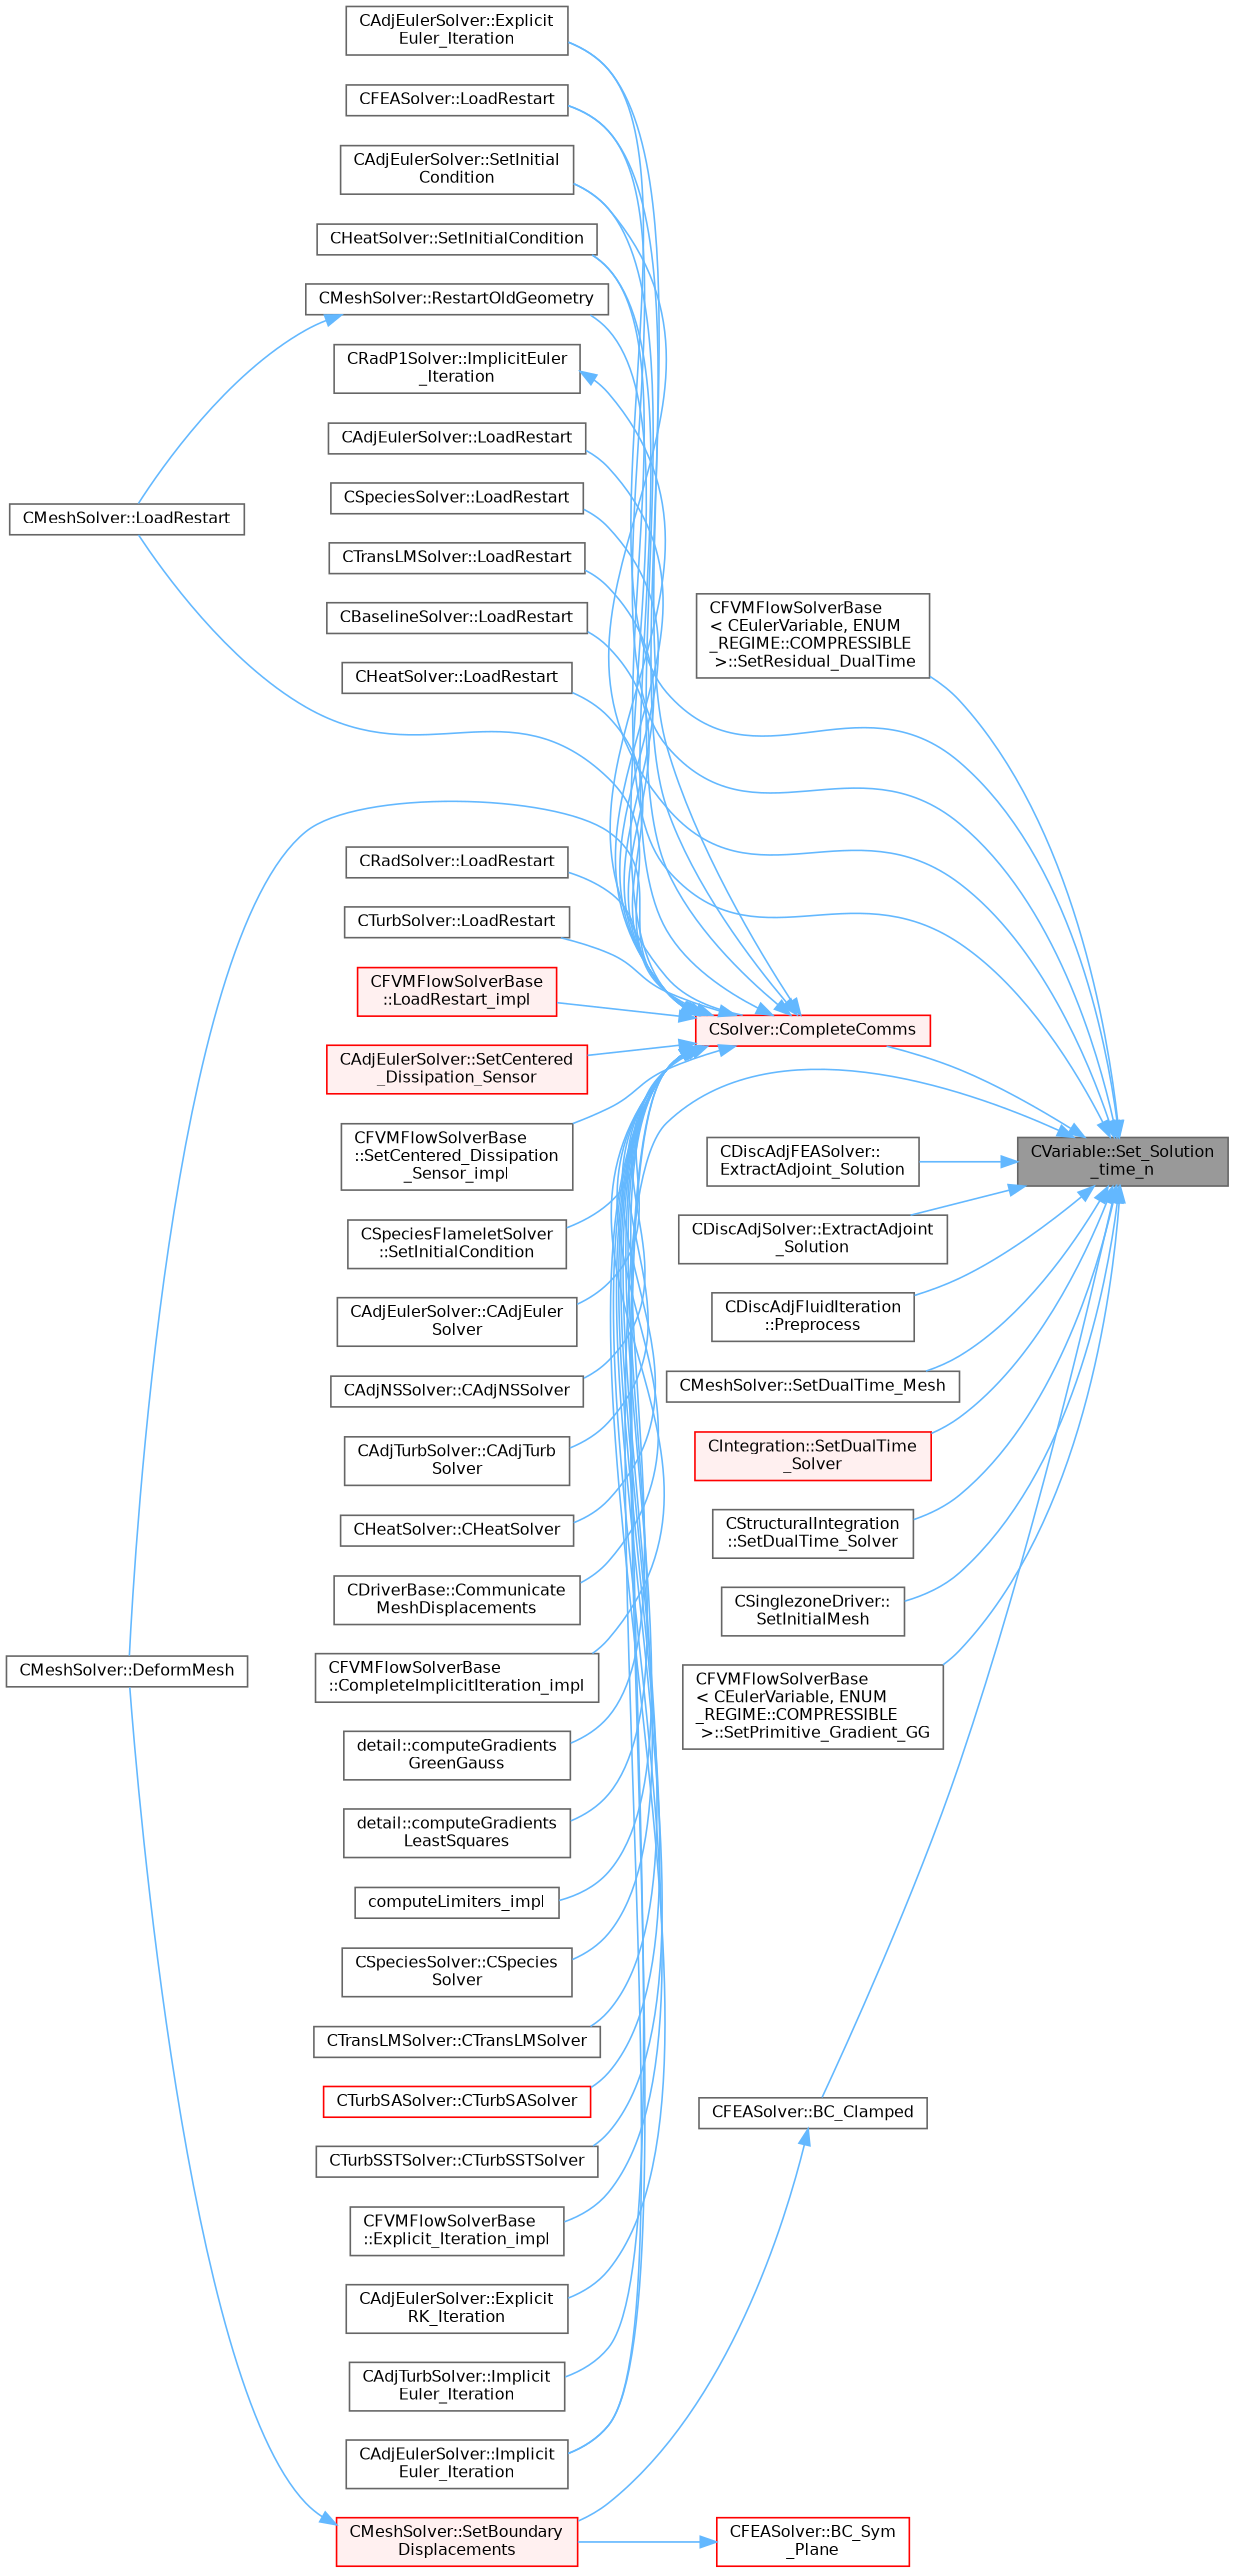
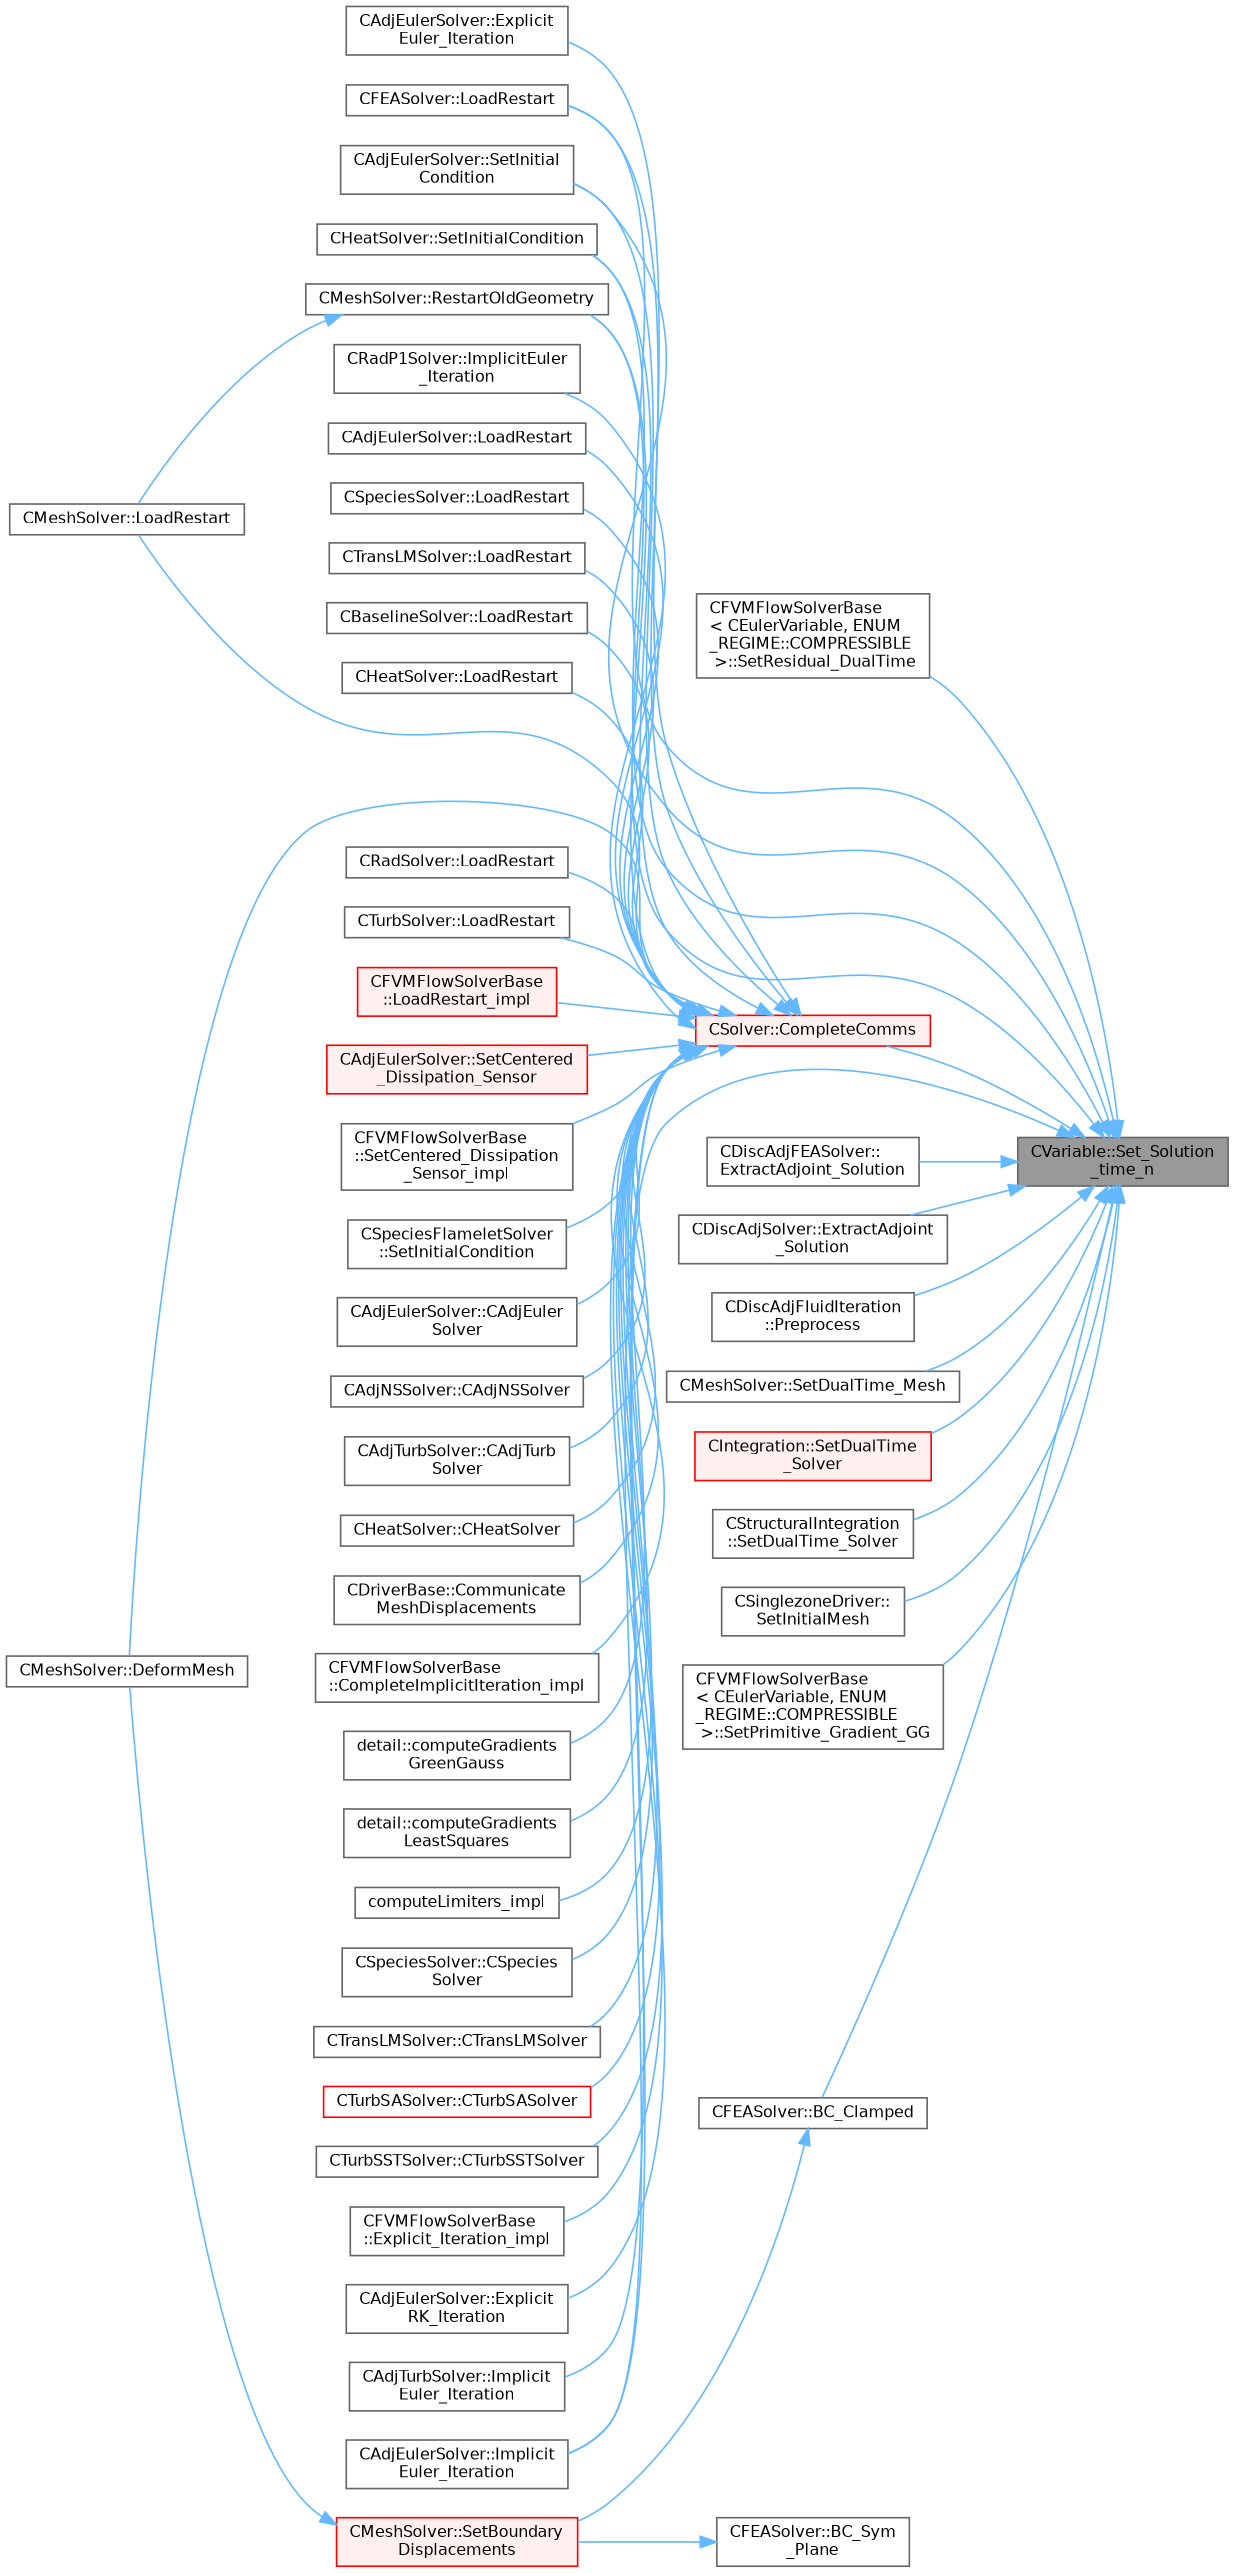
(678, 702) -> (724, 971)
(620, 752) -> (642, 698)
(813, 2542) -> (813, 2542)
